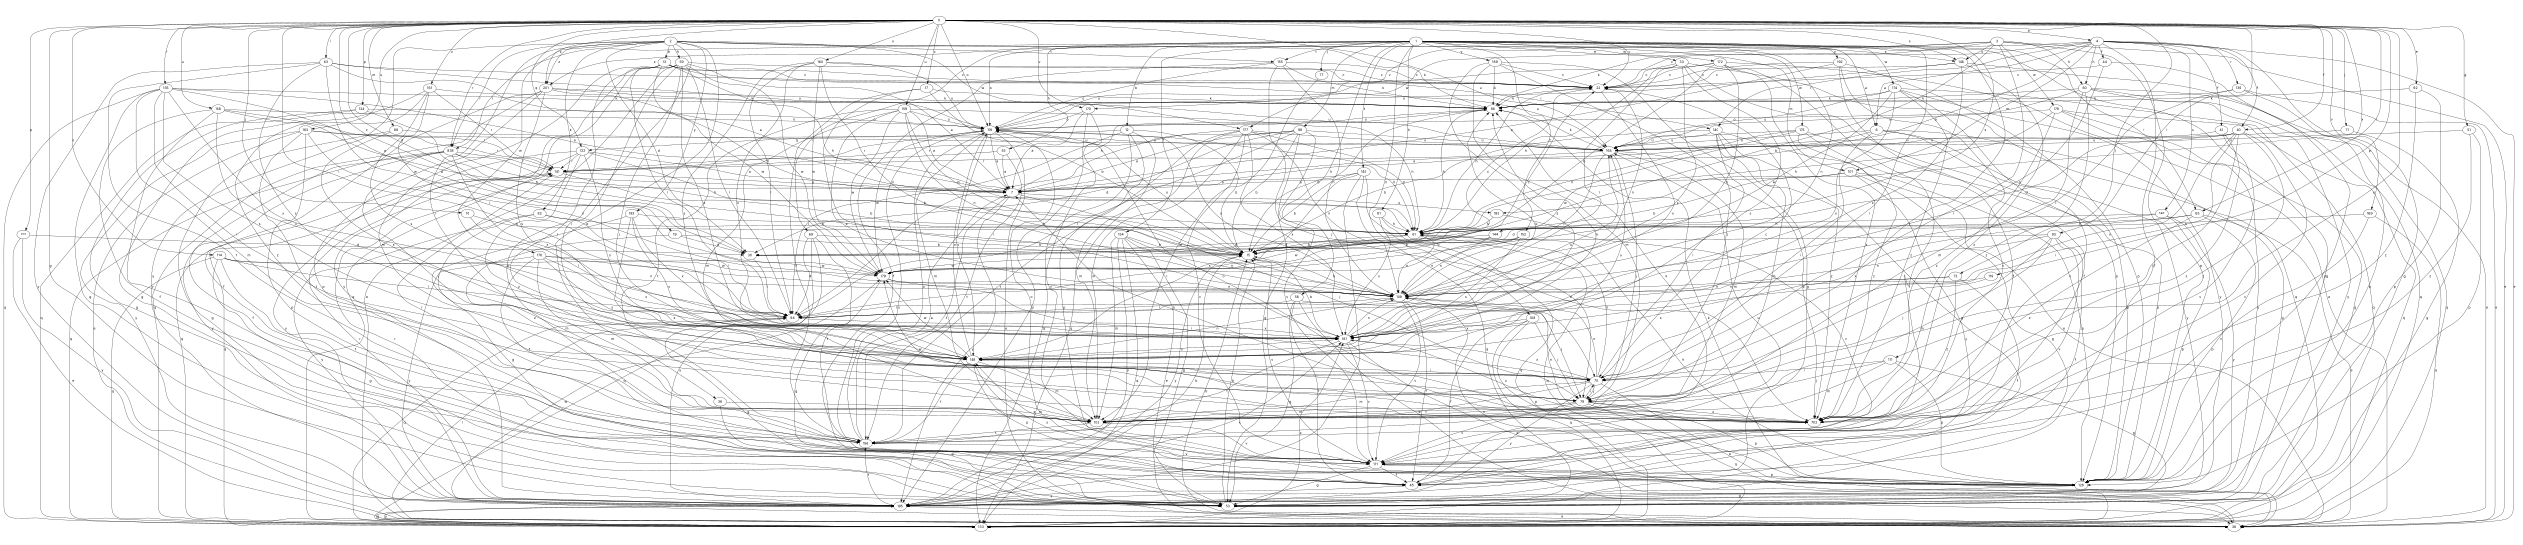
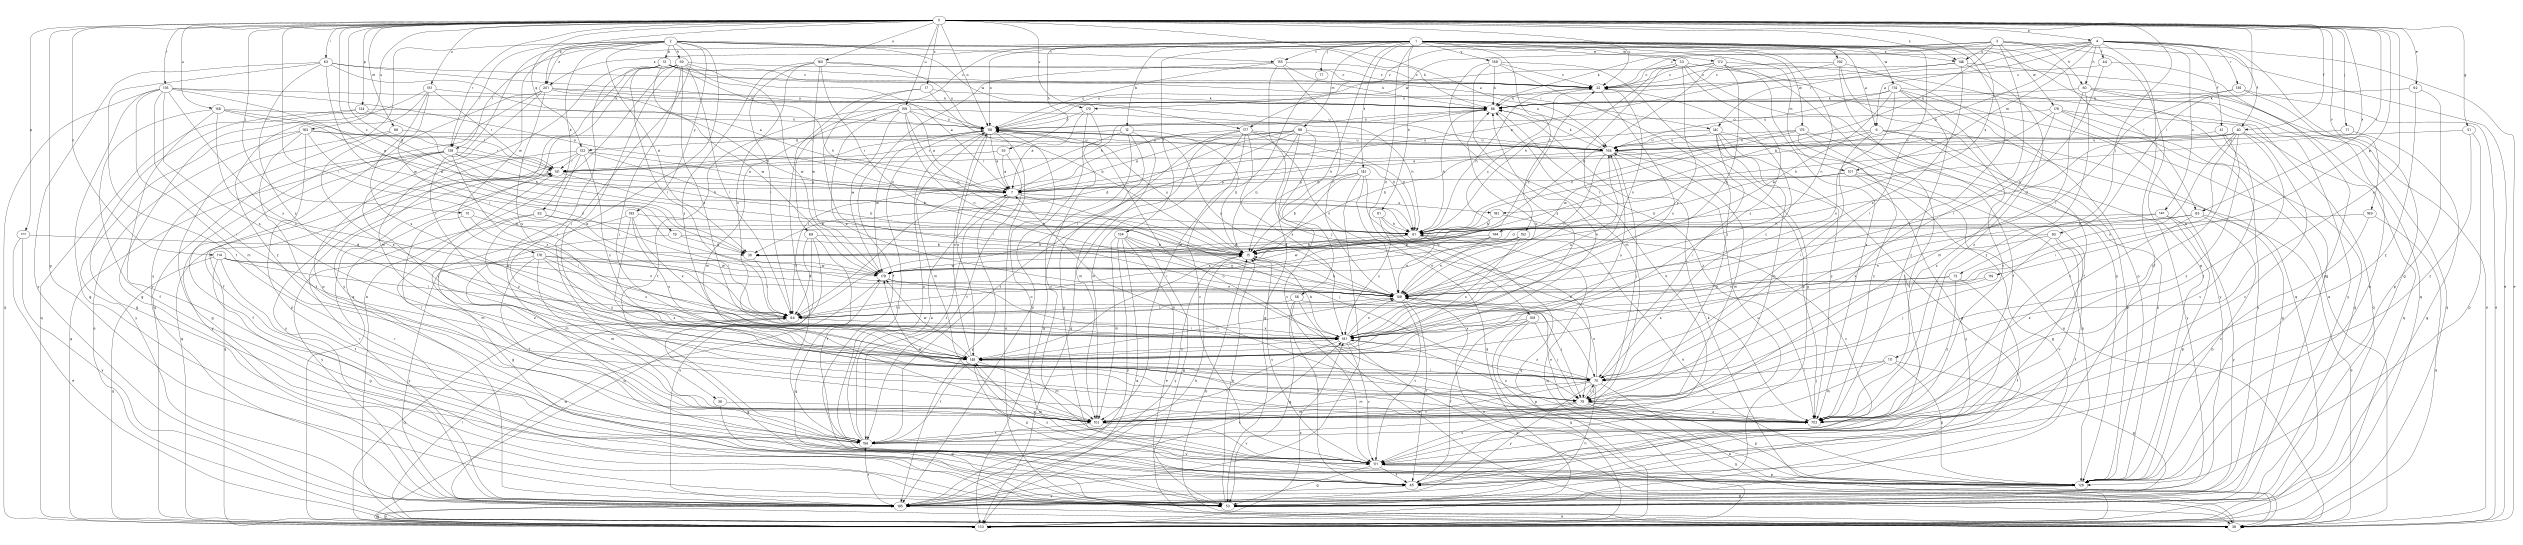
(1848, 119) -> (1313, 141)
(451, 151) -> (451, 151)
none -> (1679, 231)
(1563, 254) -> (1479, 493)
(1674, 402) -> (676, 403)
